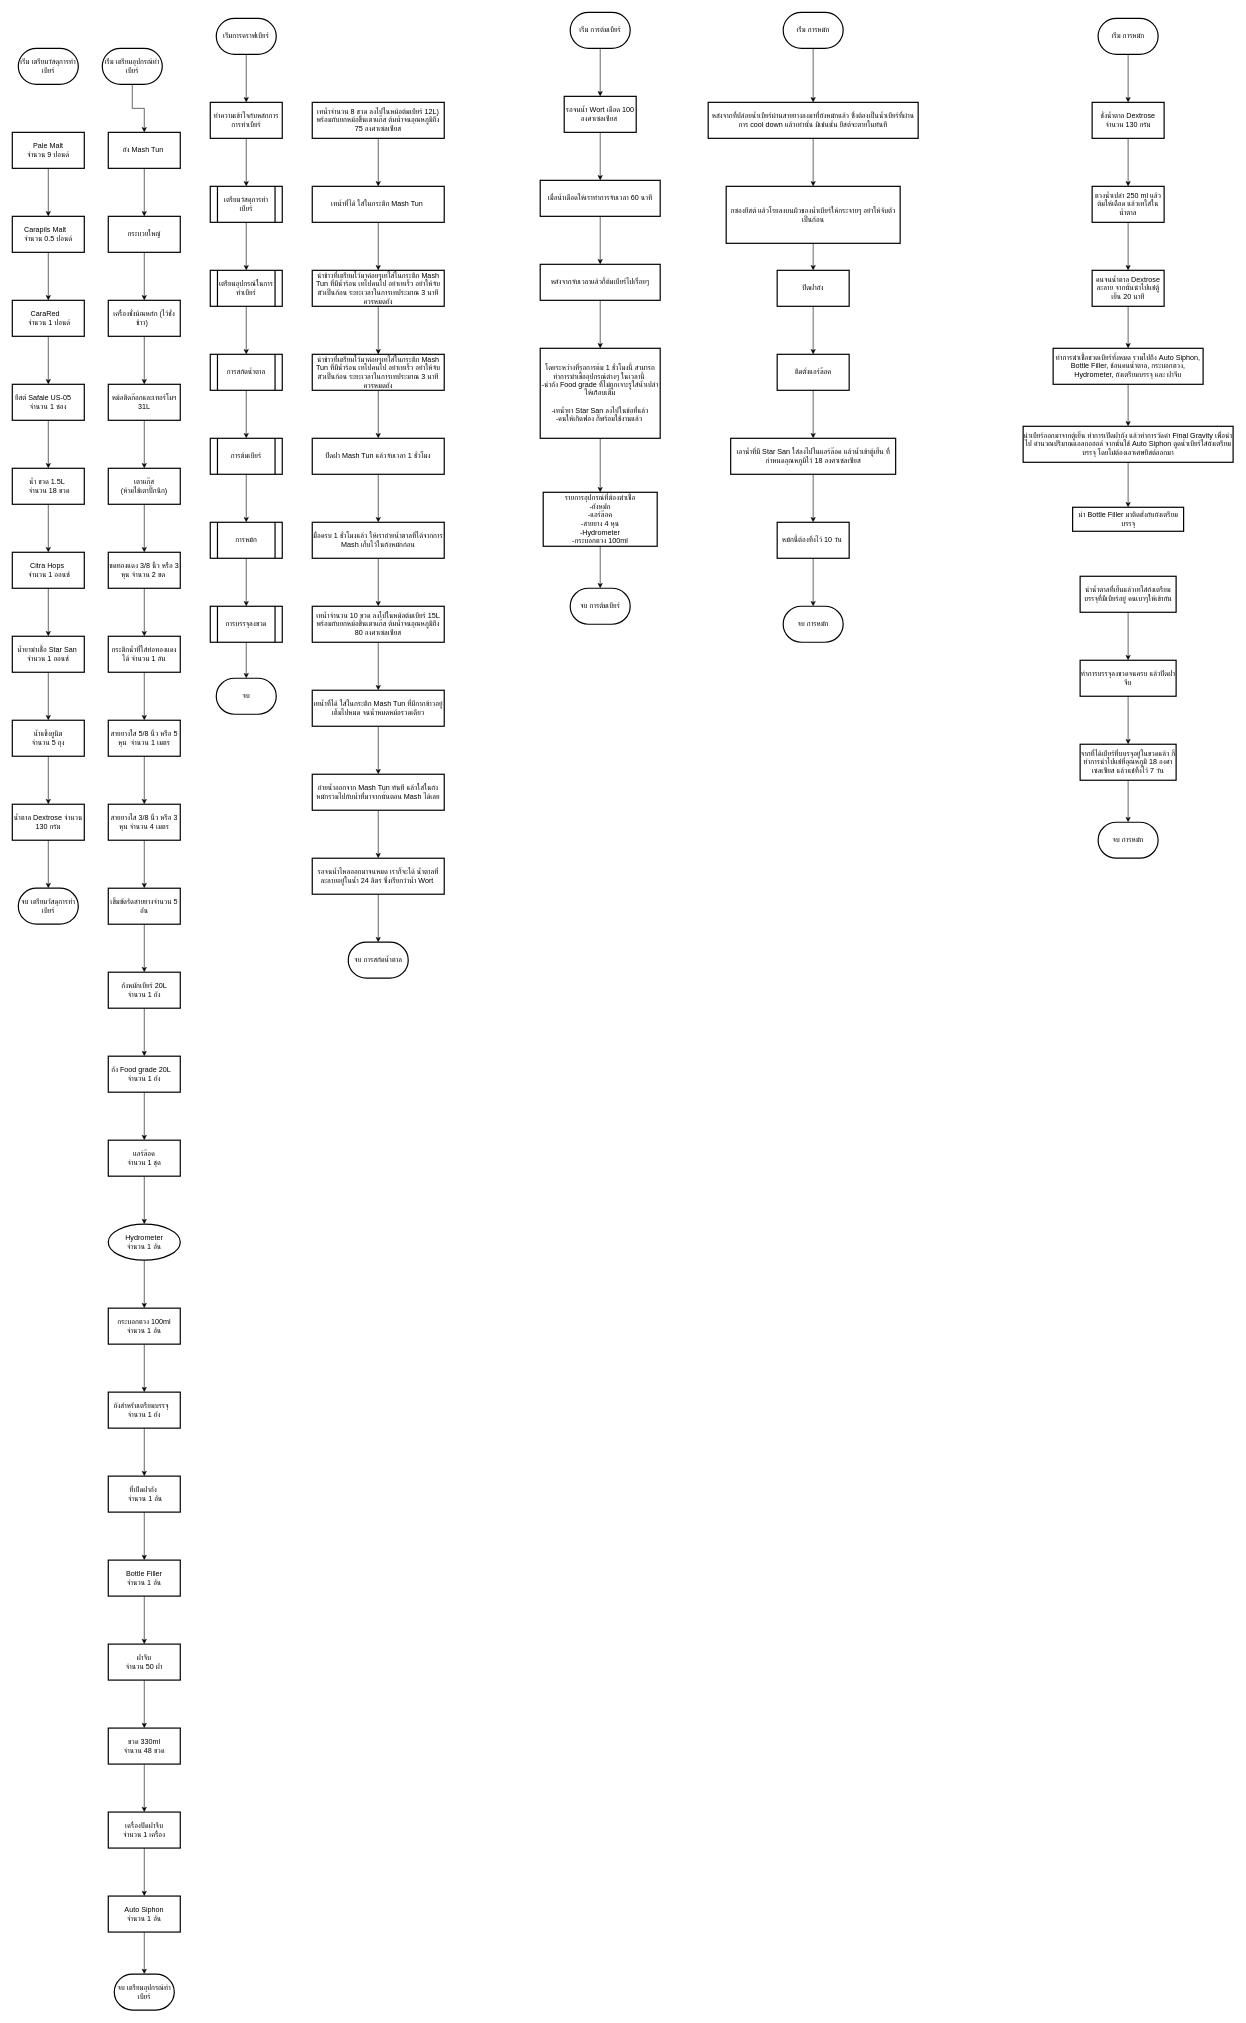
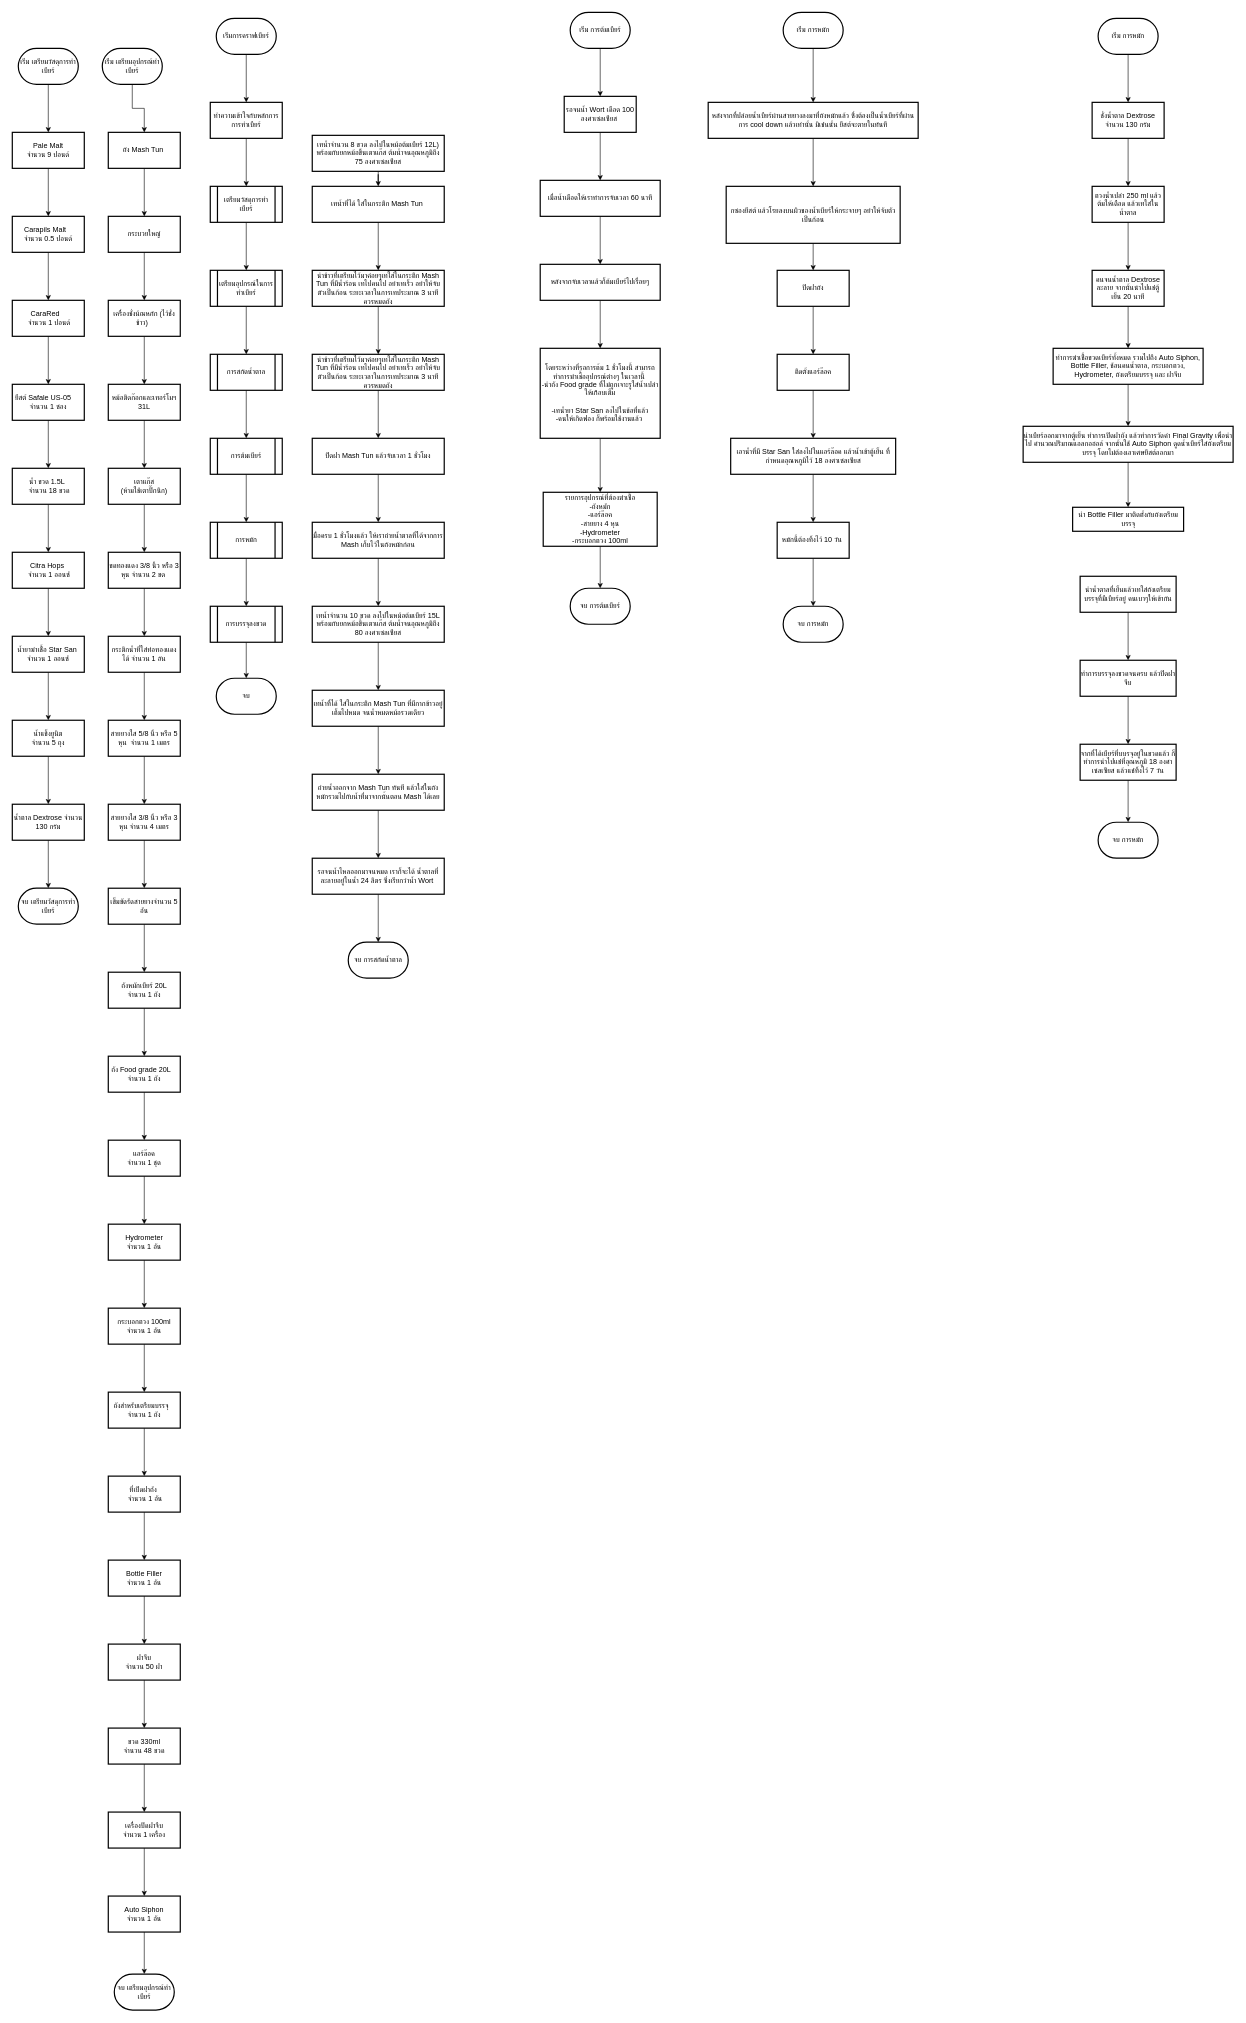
(378, 120) -> (378, 153)
none -> (48, 126)
(144, 1242) -> (144, 1242)
